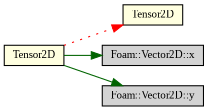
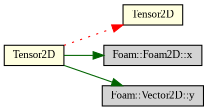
(153, 55) -> (153, 55)
